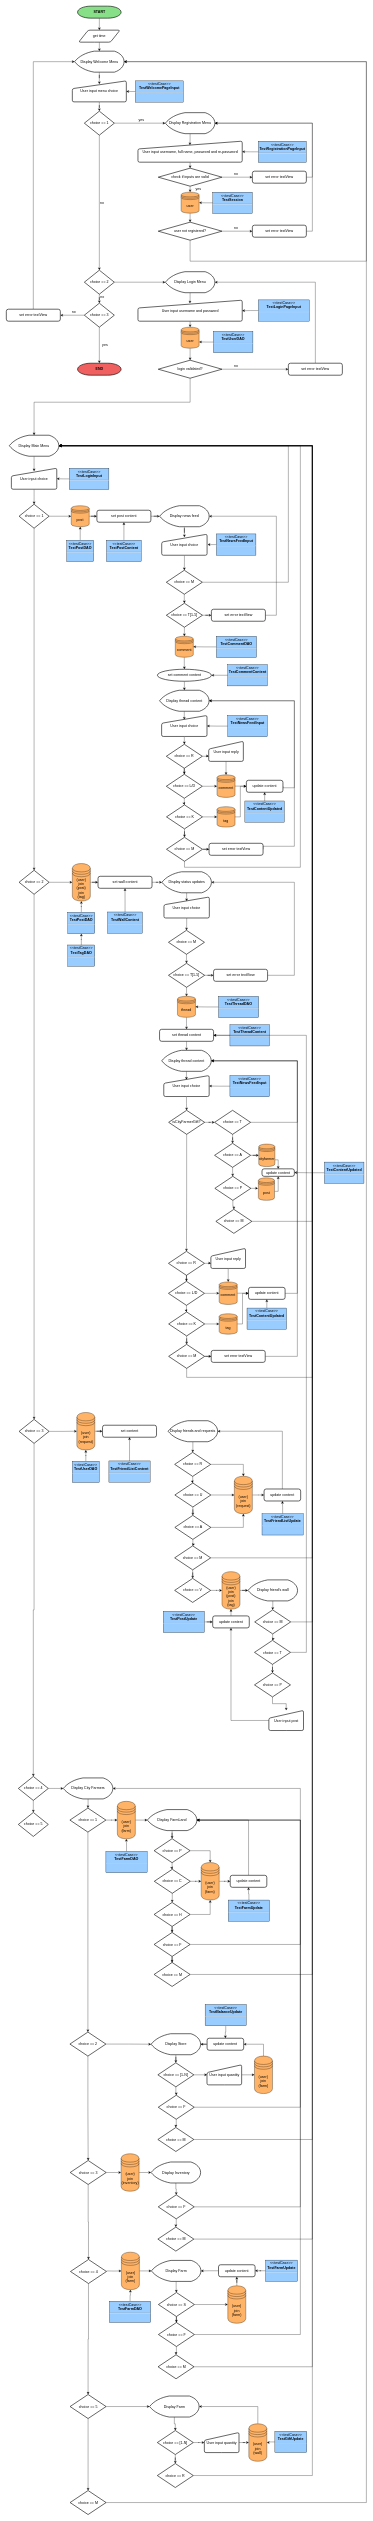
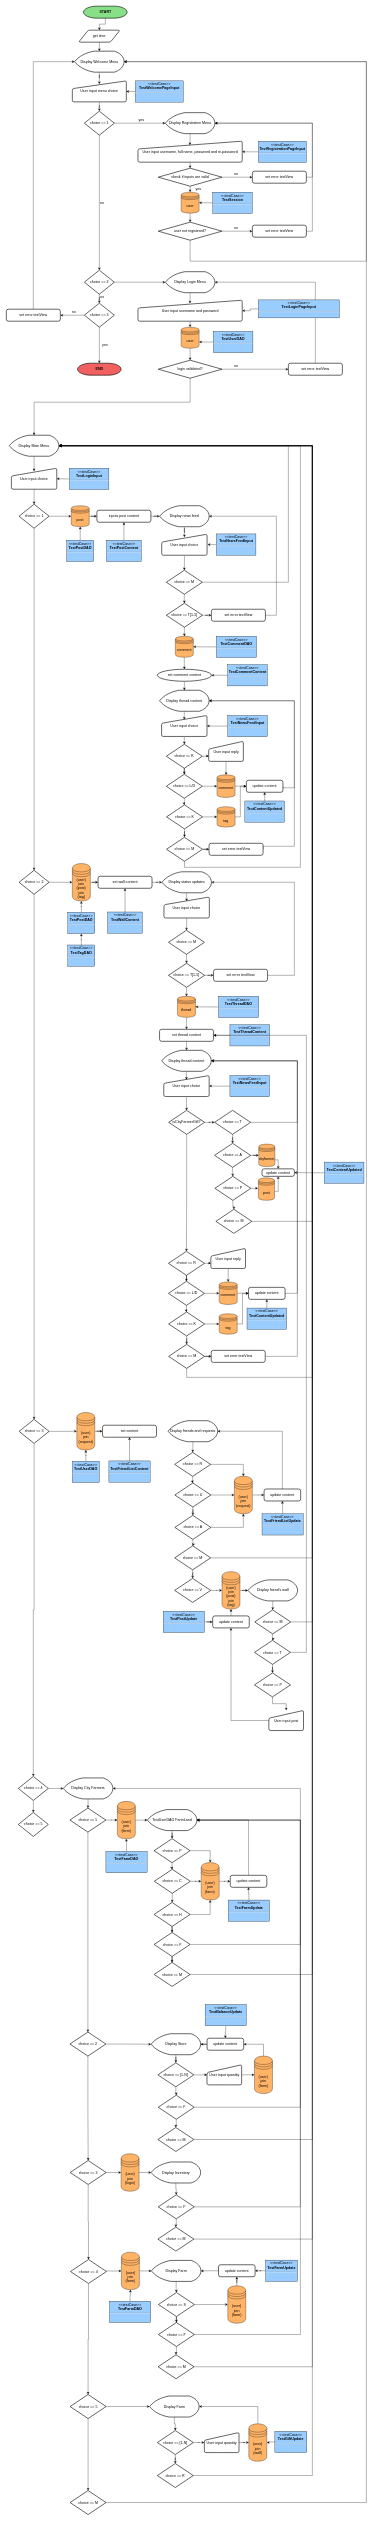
(99, 12) -> (105, 12)
(284, 311) -> (299, 309)
(124, 516) -> (124, 516)
(172, 1820) -> (172, 1820)
(130, 2178) -> (130, 2178)
